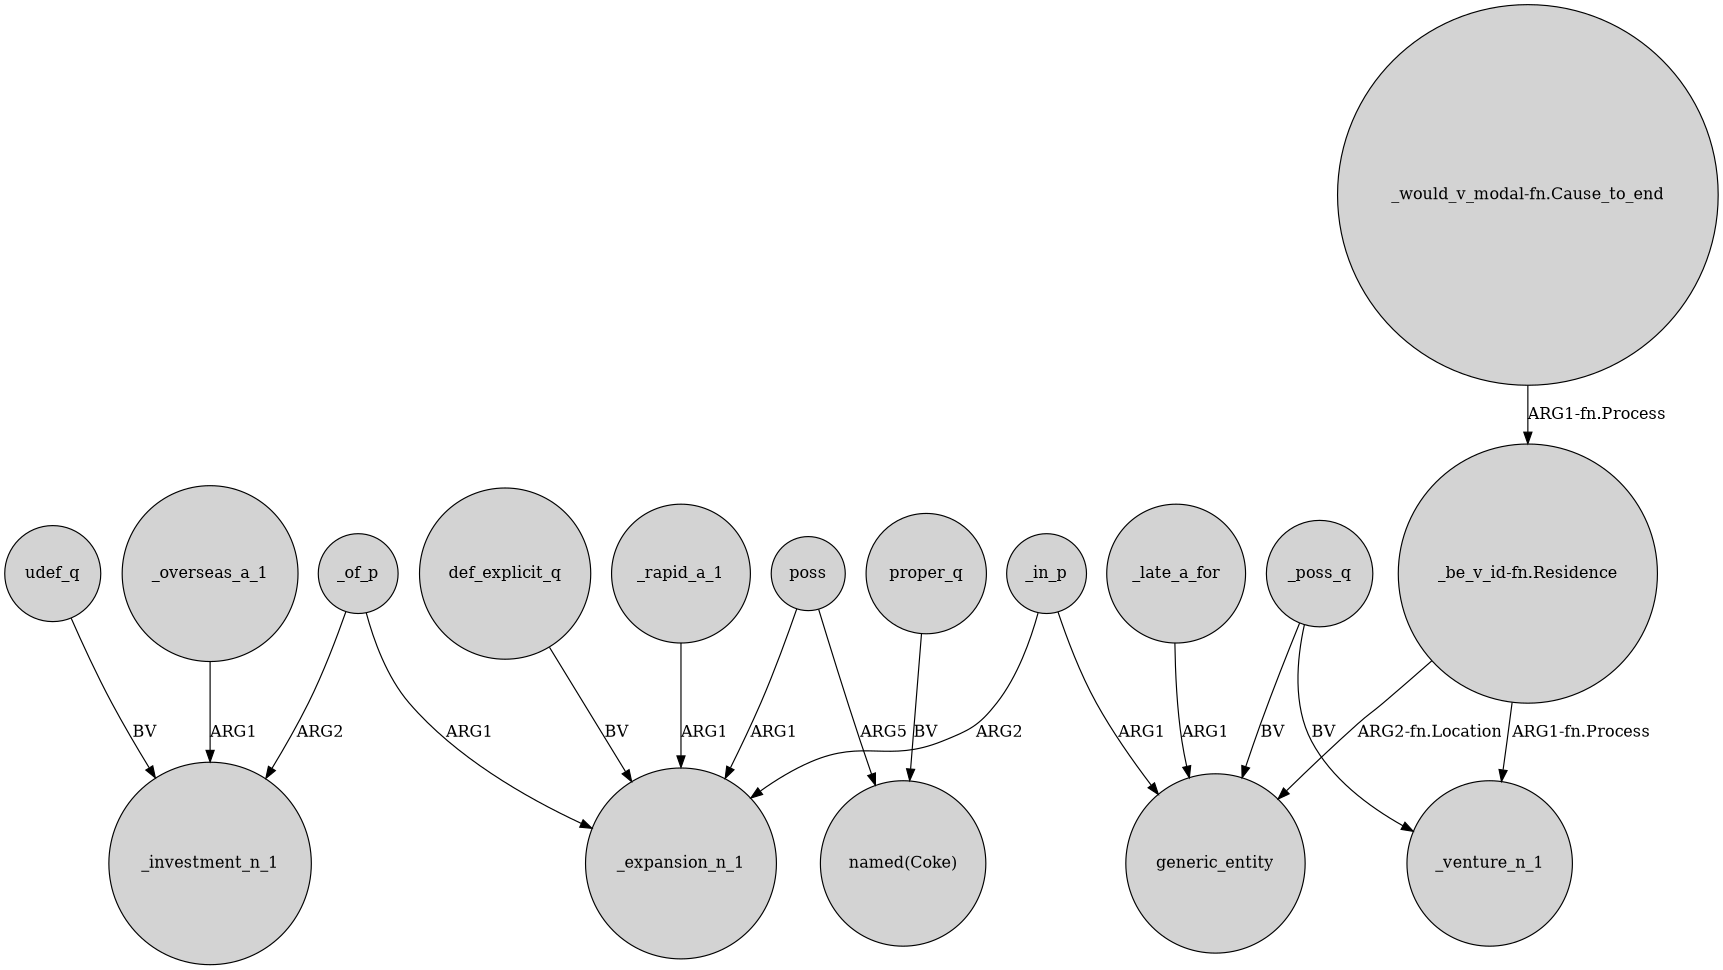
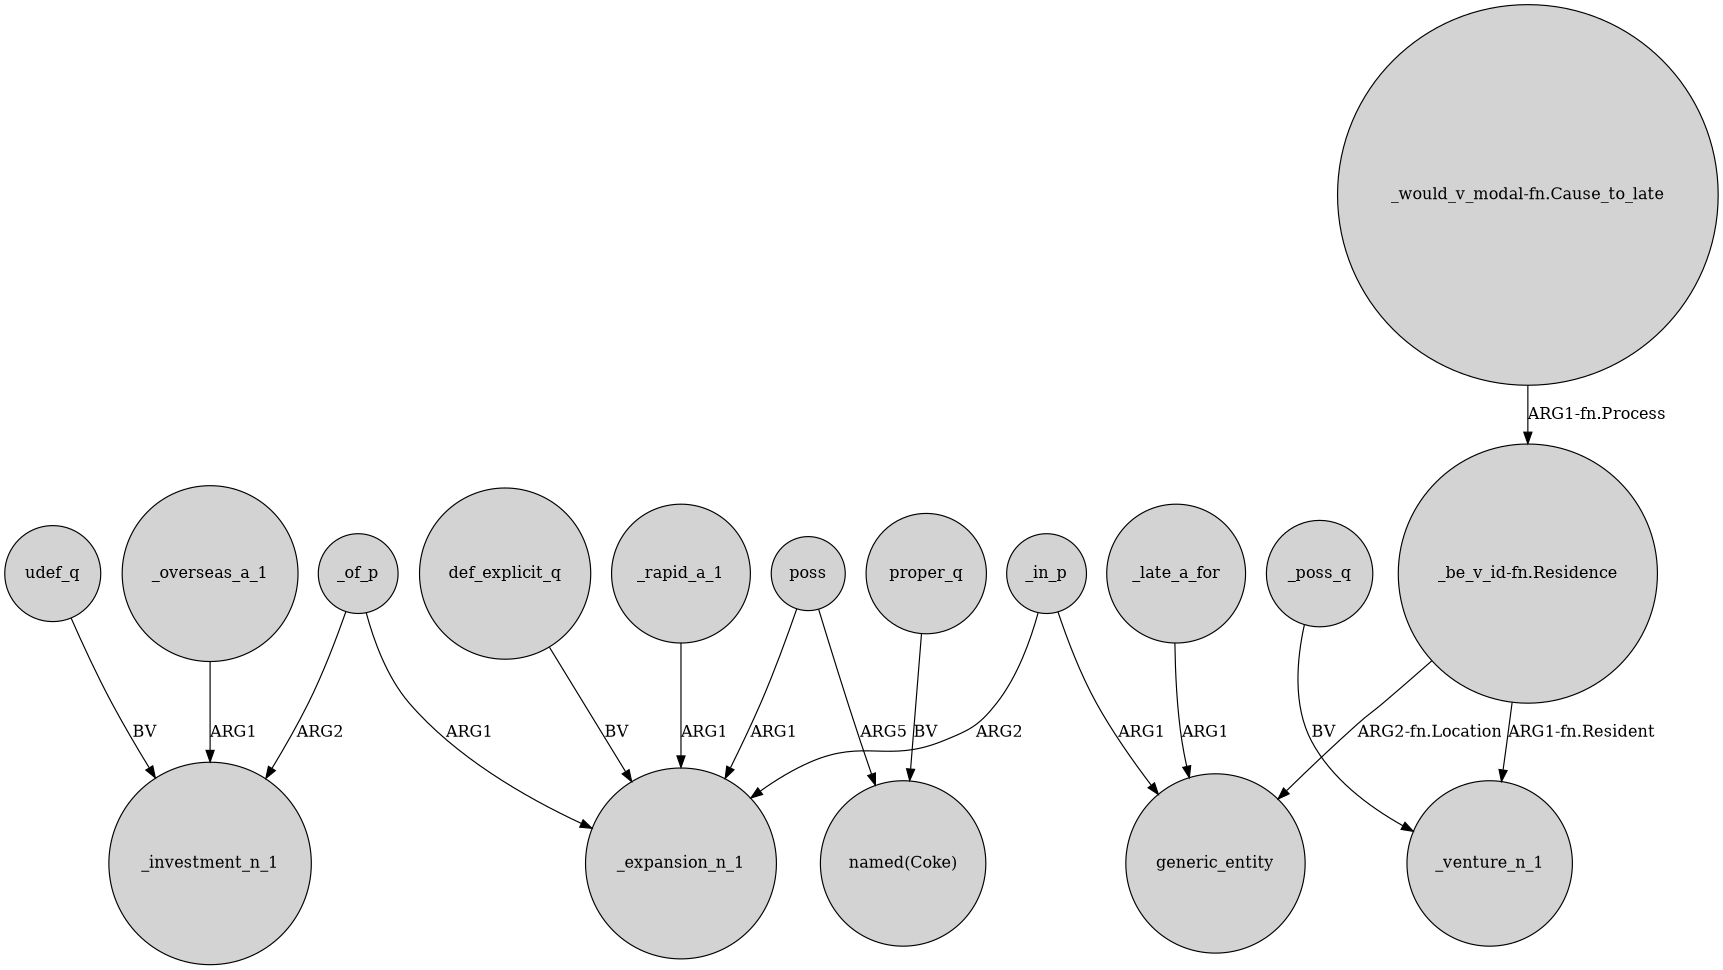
(1528, 195) -> (1528, 195)
(1271, 695) -> none
(1582, 732) -> (1582, 732)
